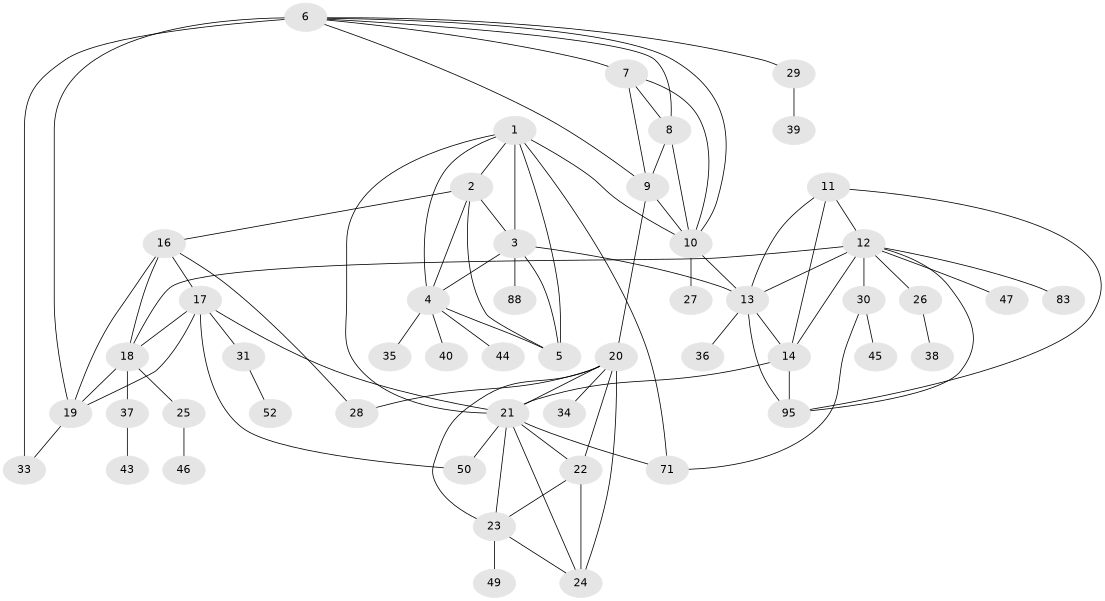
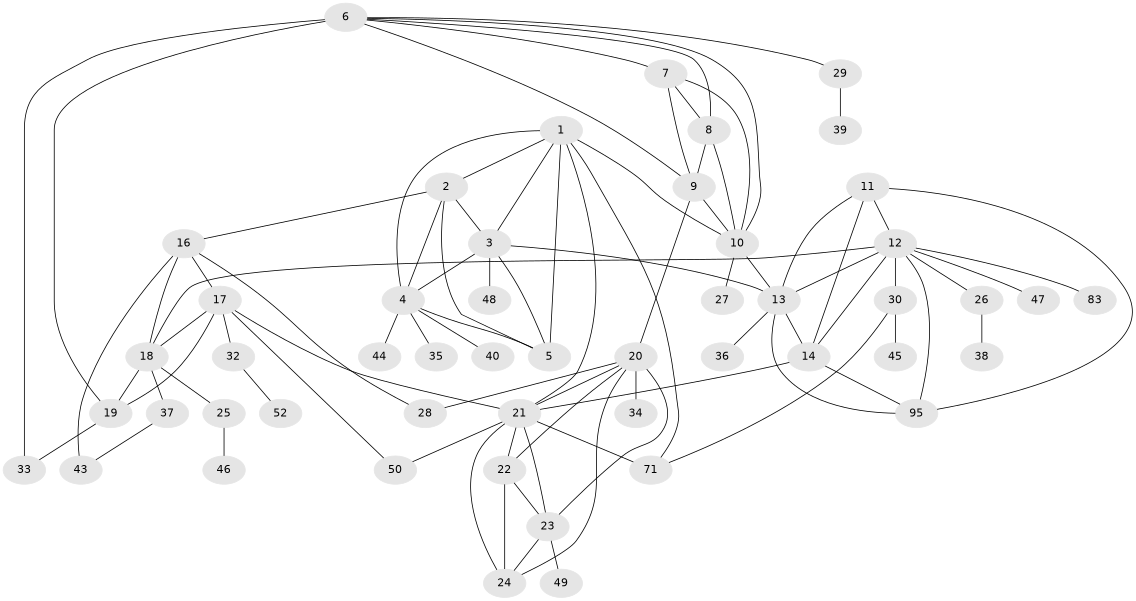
(515, 300) -> (490, 300)
(109, 325) -> (106, 347)
(244, 357) -> (233, 357)
